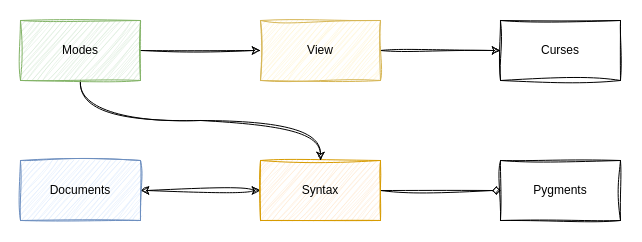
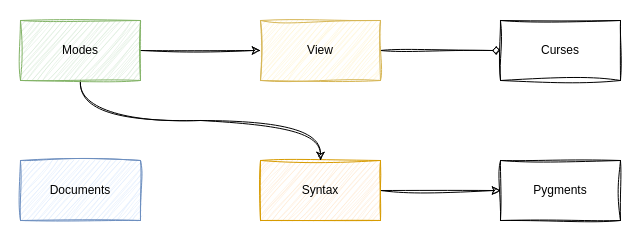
(492, 51) -> (491, 51)
(200, 191) -> none
(491, 191) -> (492, 191)
